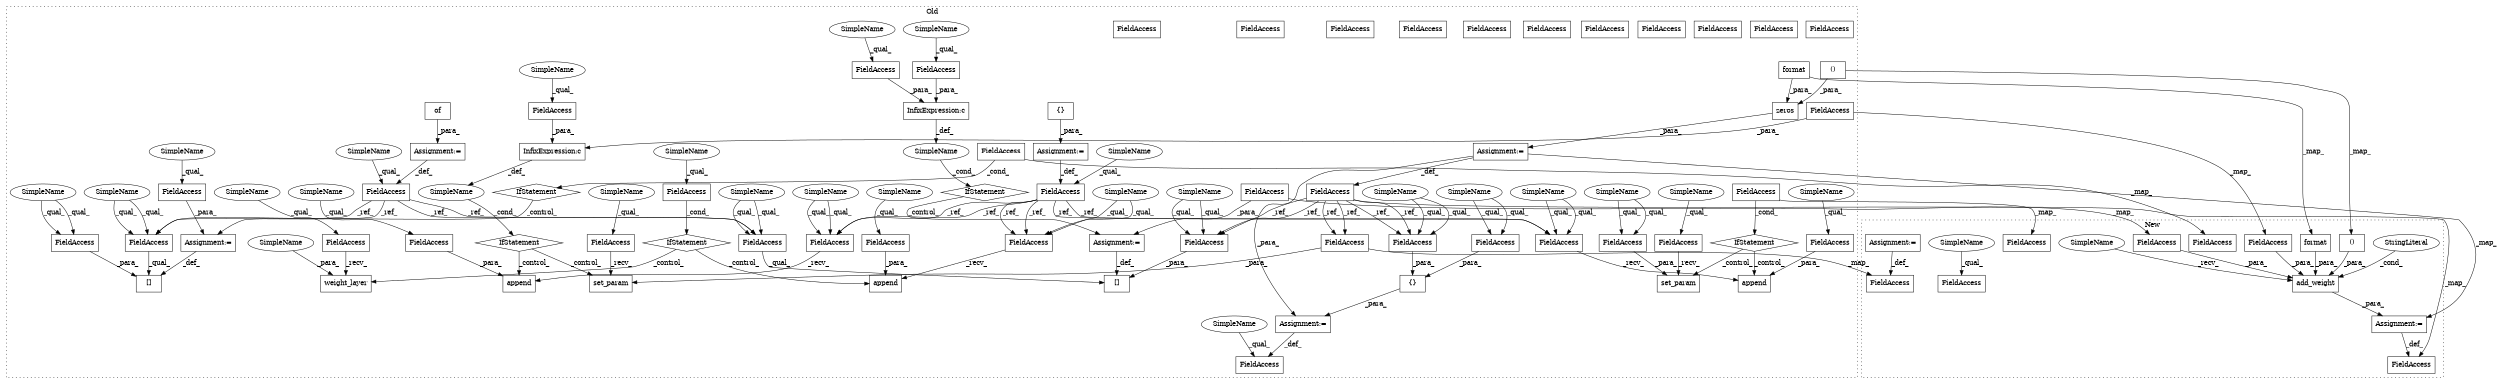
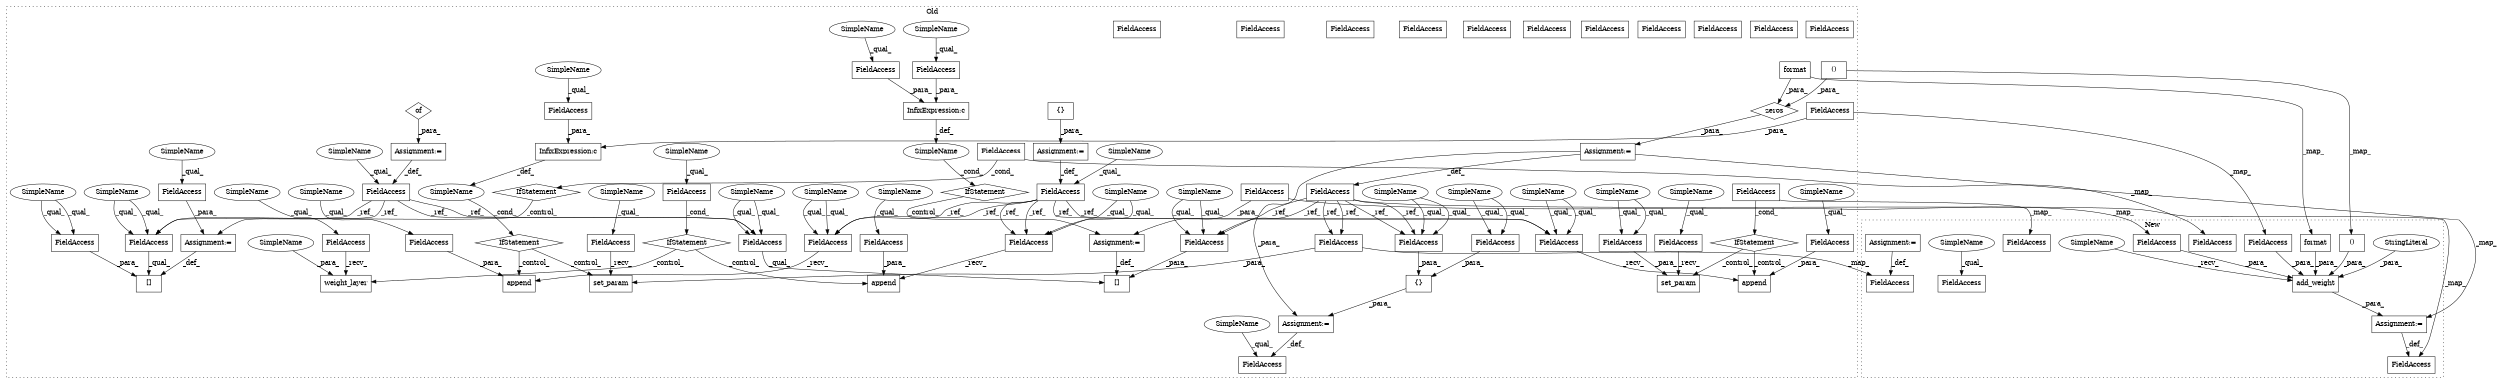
(438, 111) -> (418, 111)
(1785, 111) -> (1774, 111)
(2391, 263) -> (2391, 263)
